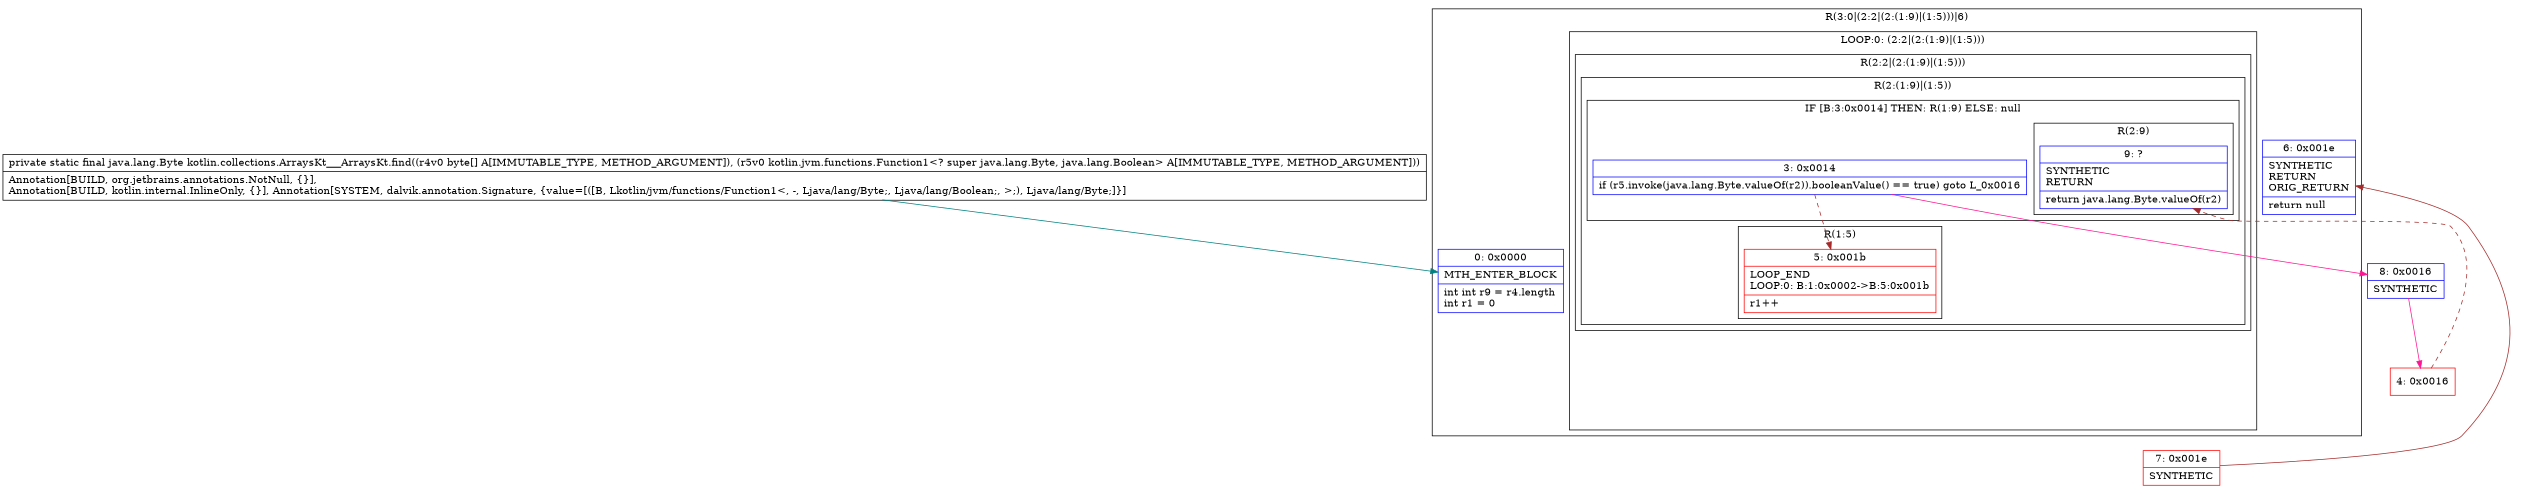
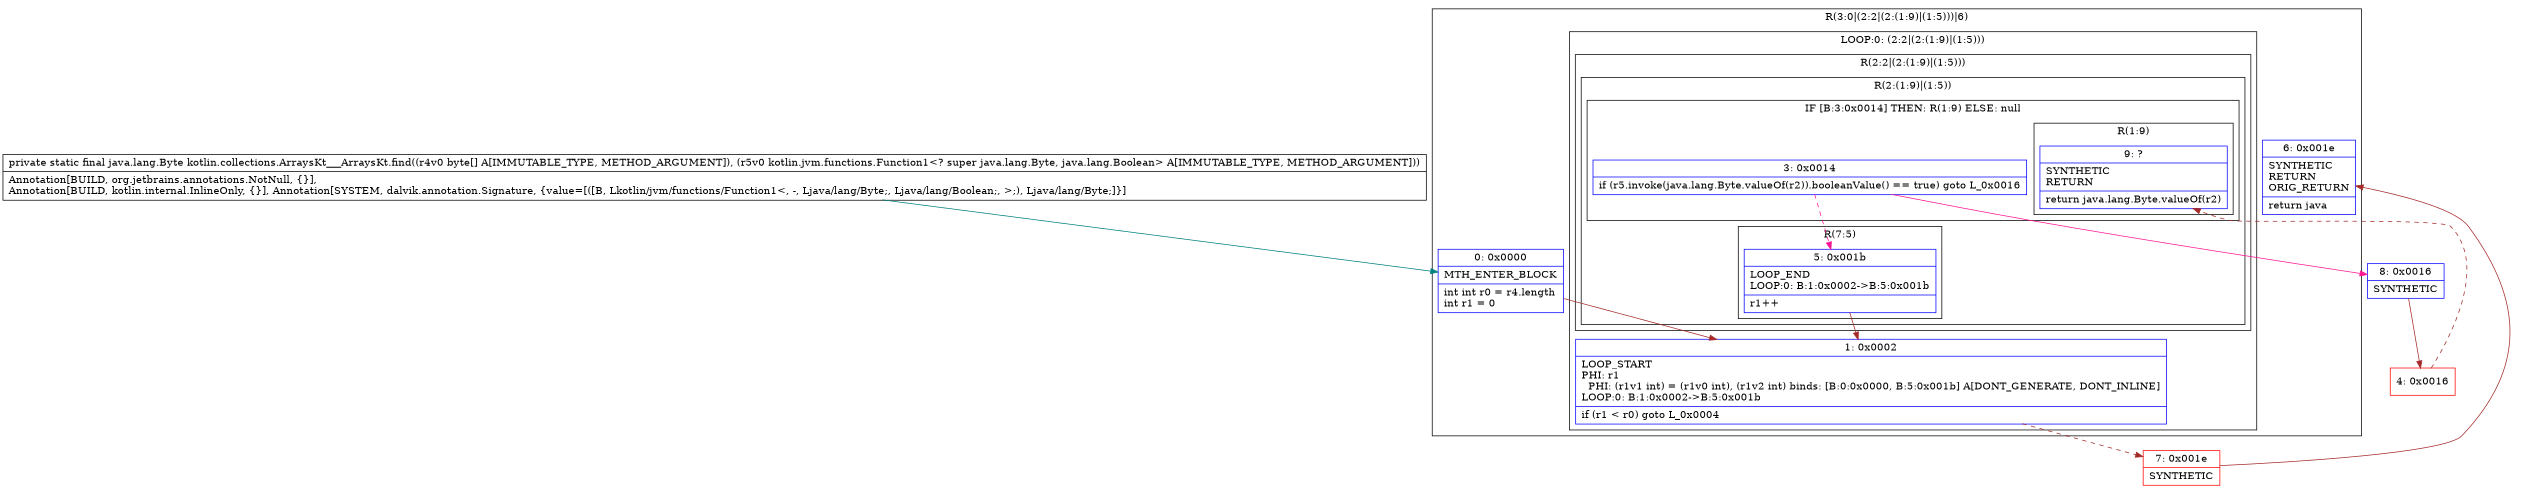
(2134, 132) -> (2134, 132)
(2297, 205) -> (2298, 205)
(1821, 216) -> (1821, 216)
(1840, 235) -> (1840, 235)
(1840, 281) -> (1840, 281)
(1500, 292) -> (1500, 292)
(2414, 330) -> (2414, 330)
none -> (1871, 382)
